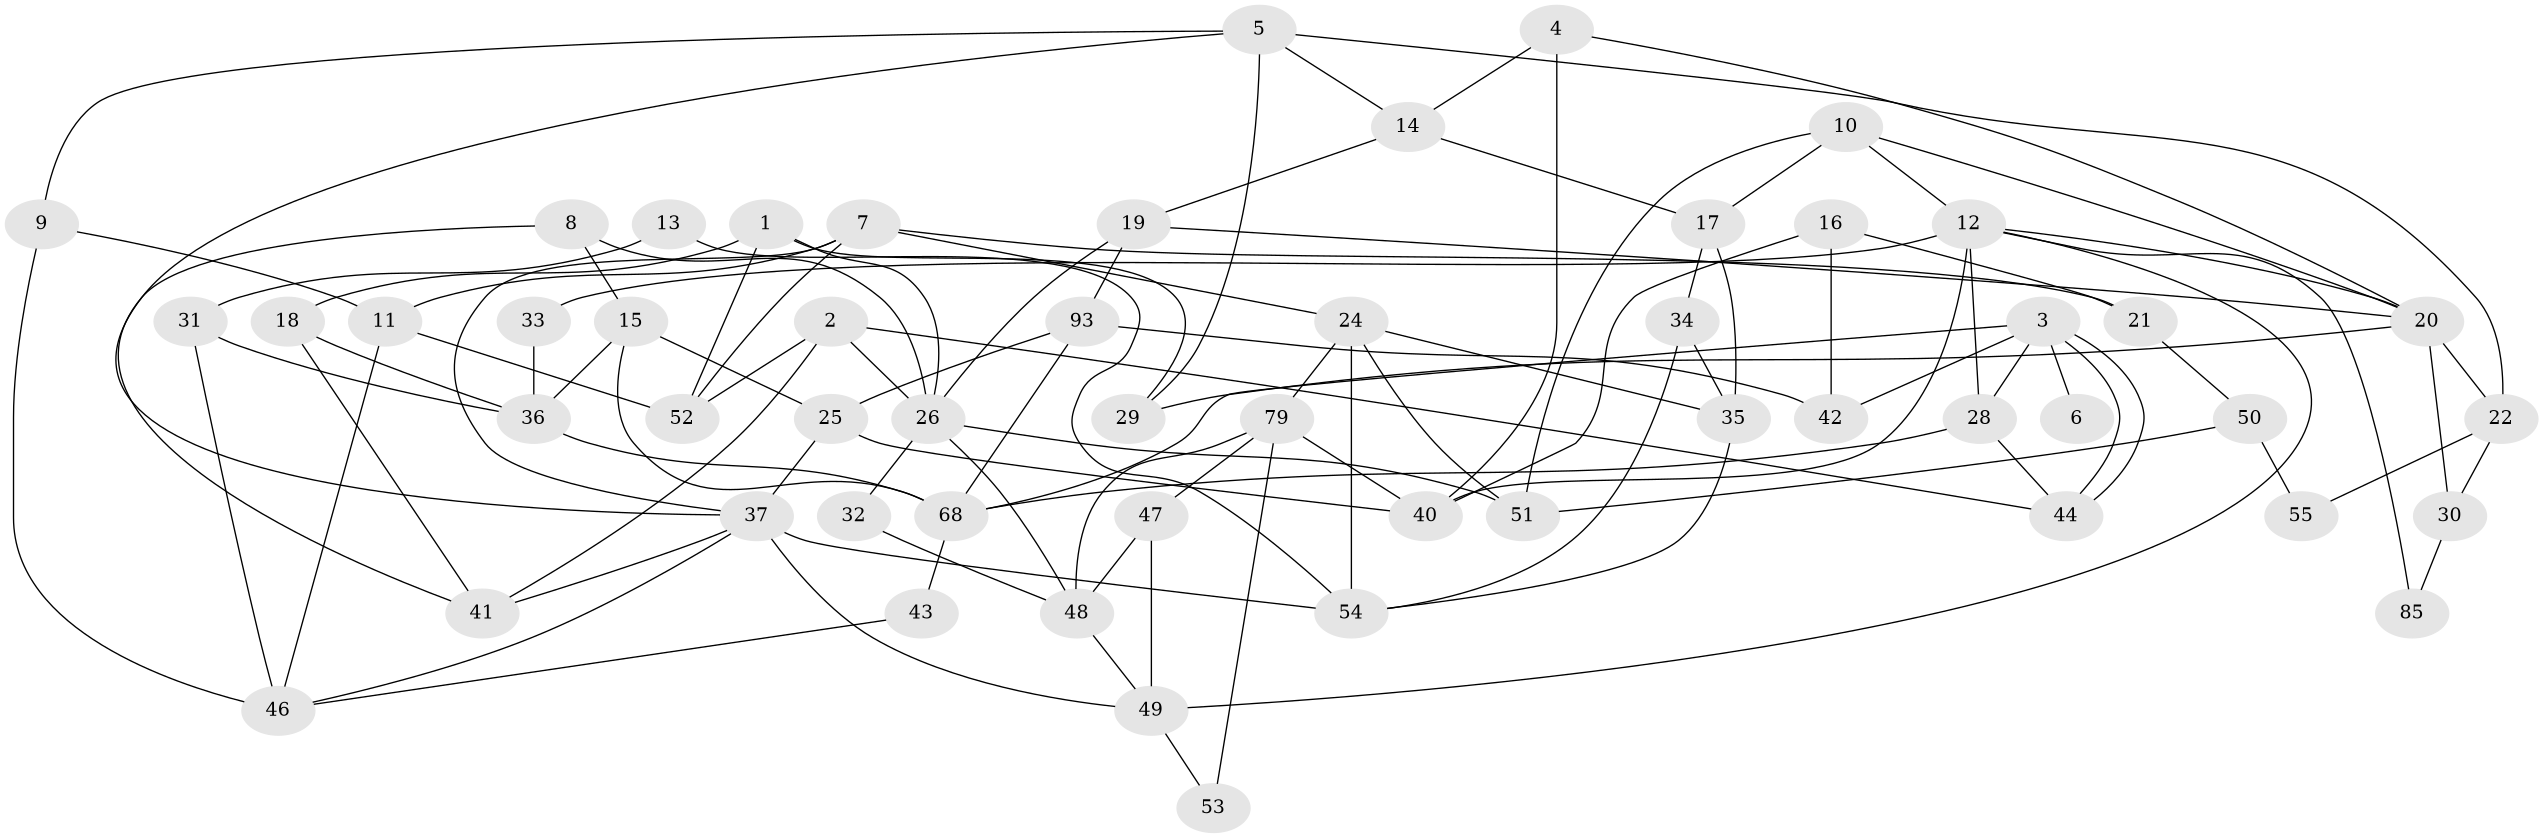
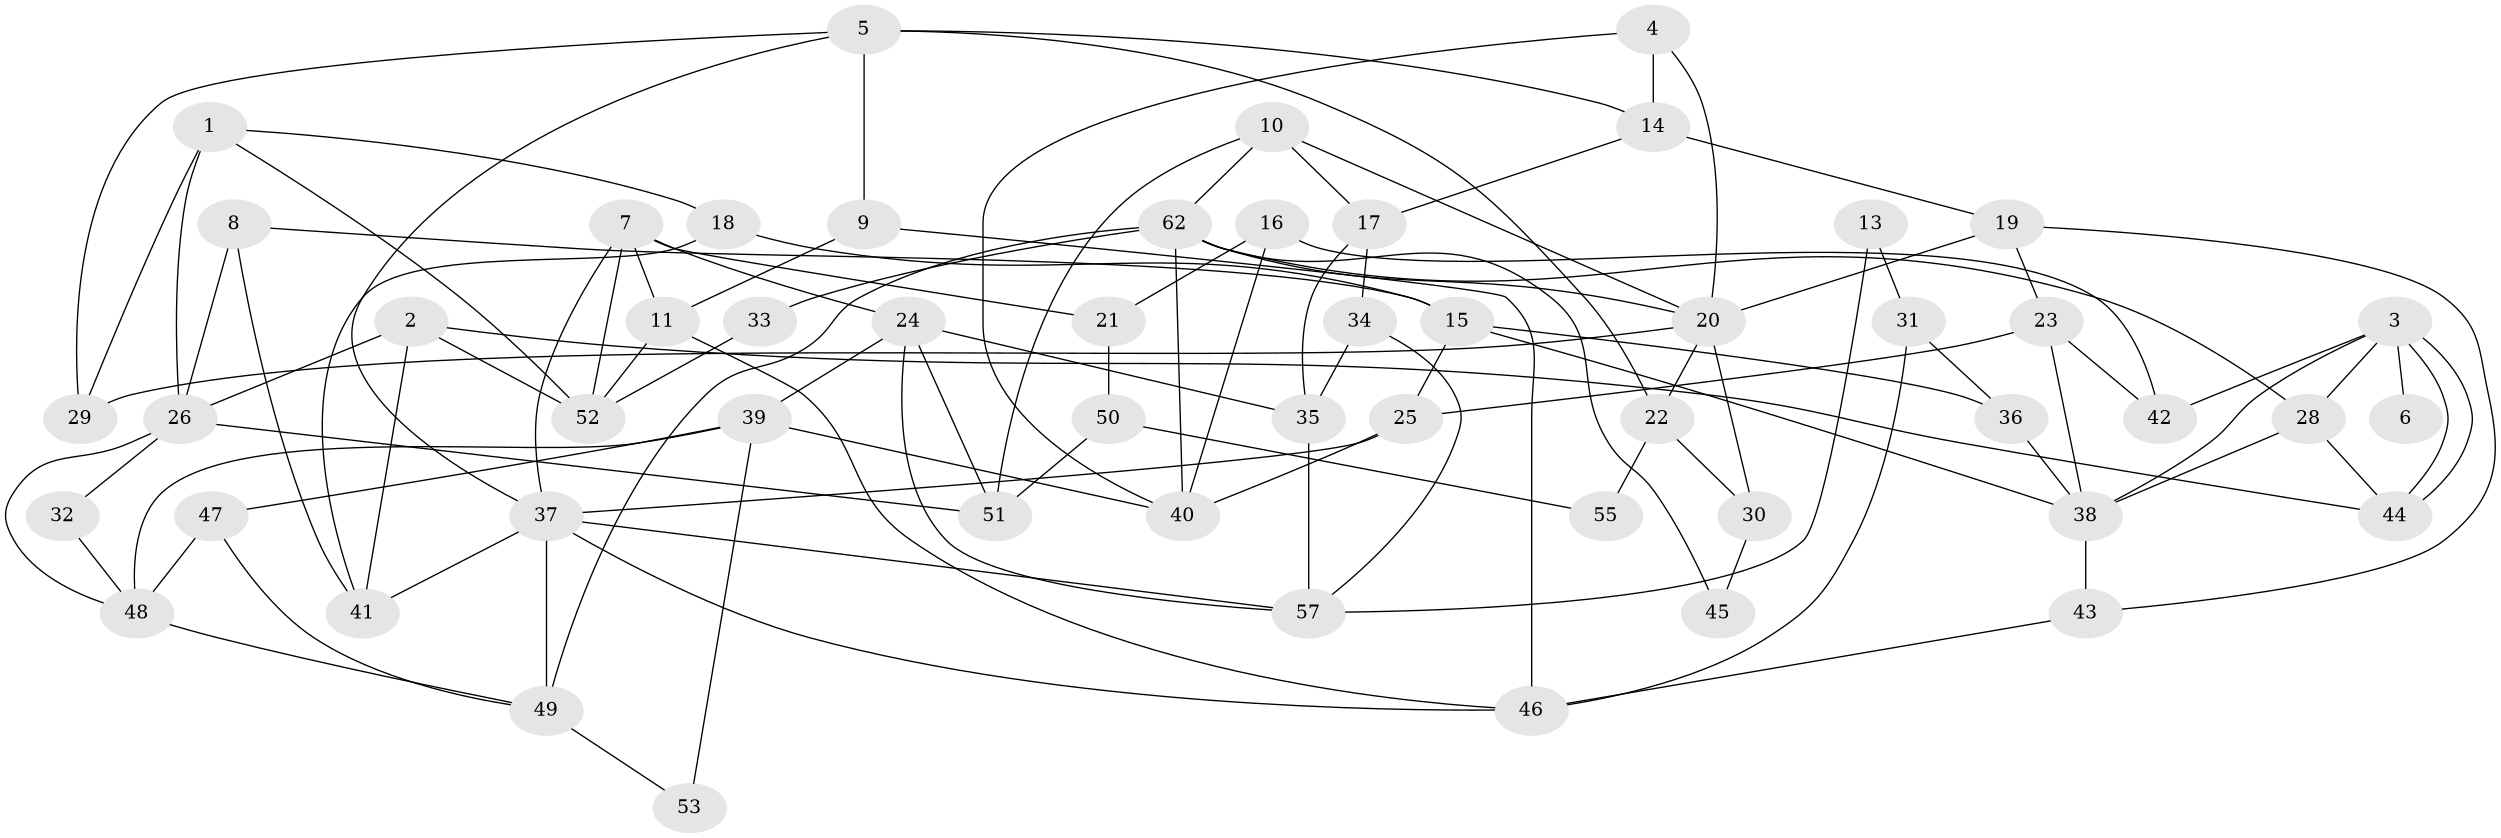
(1969, 224) -> (1175, 224)
(1019, 312) -> (2486, 383)
(1082, 322) -> (2047, 322)
(408, 374) -> (1094, 264)
(534, 379) -> (674, 370)
(1277, 419) -> (755, 419)
(951, 516) -> (2086, 516)
(1351, 614) -> (1309, 614)
(2412, 614) -> (1718, 614)
